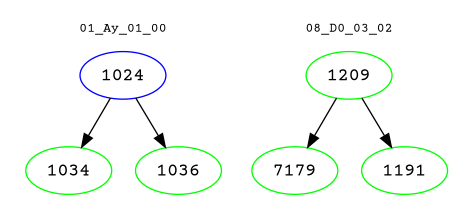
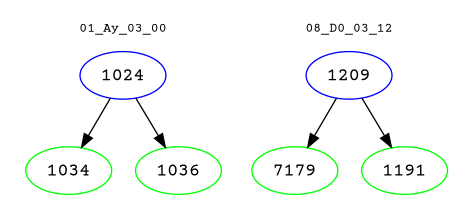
(124, 28) -> (124, 28)
(350, 28) -> (350, 28)
(349, 75) -> (349, 75)
